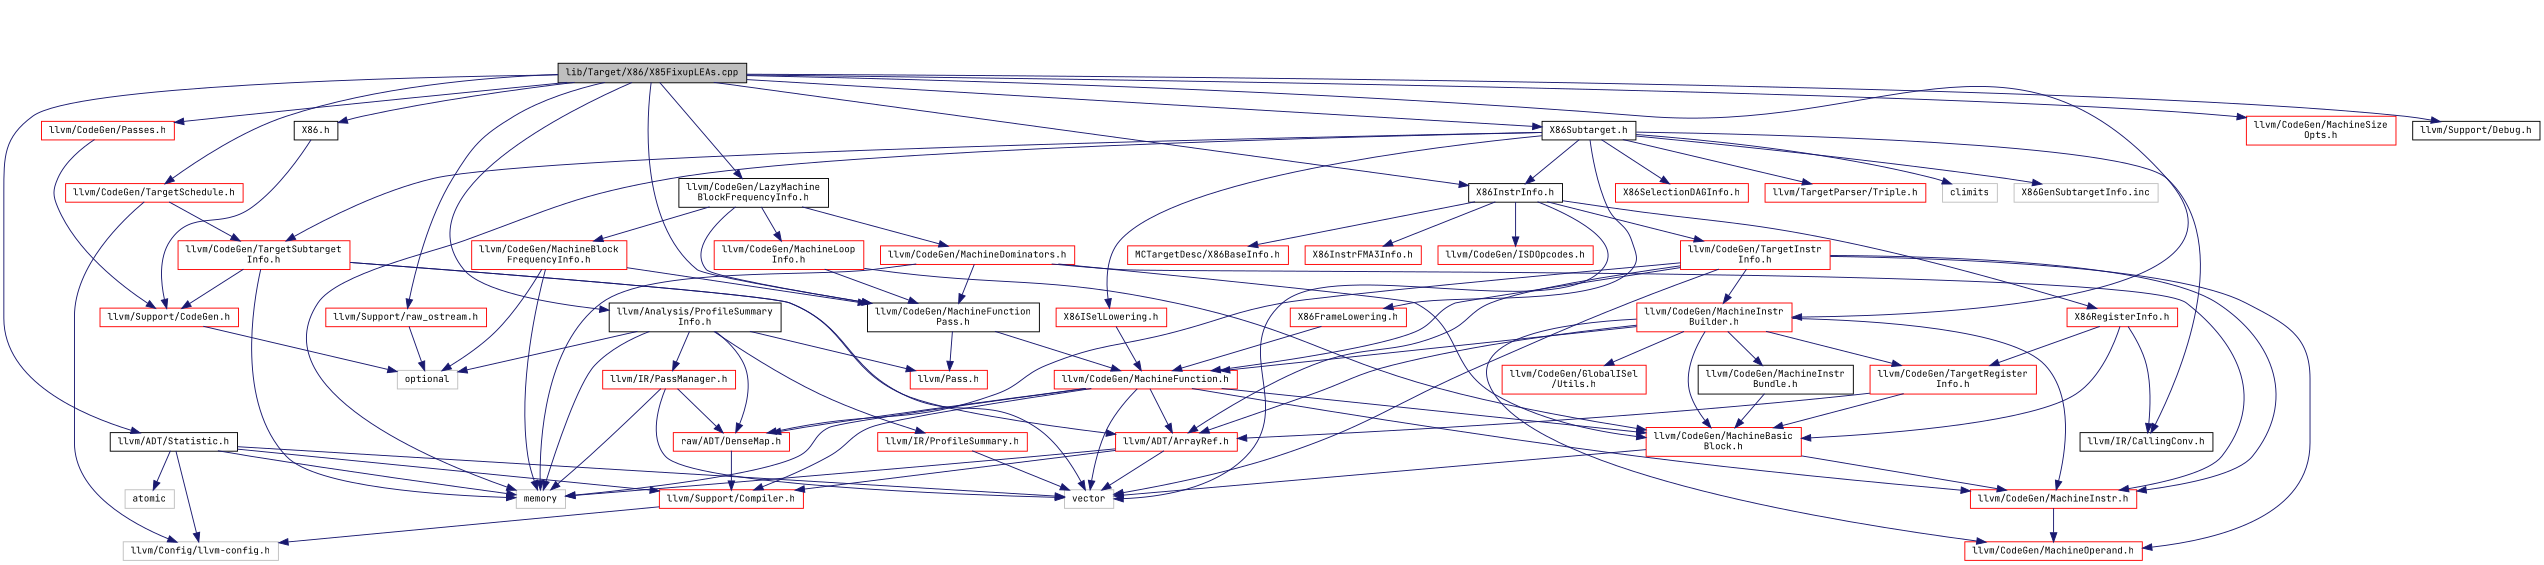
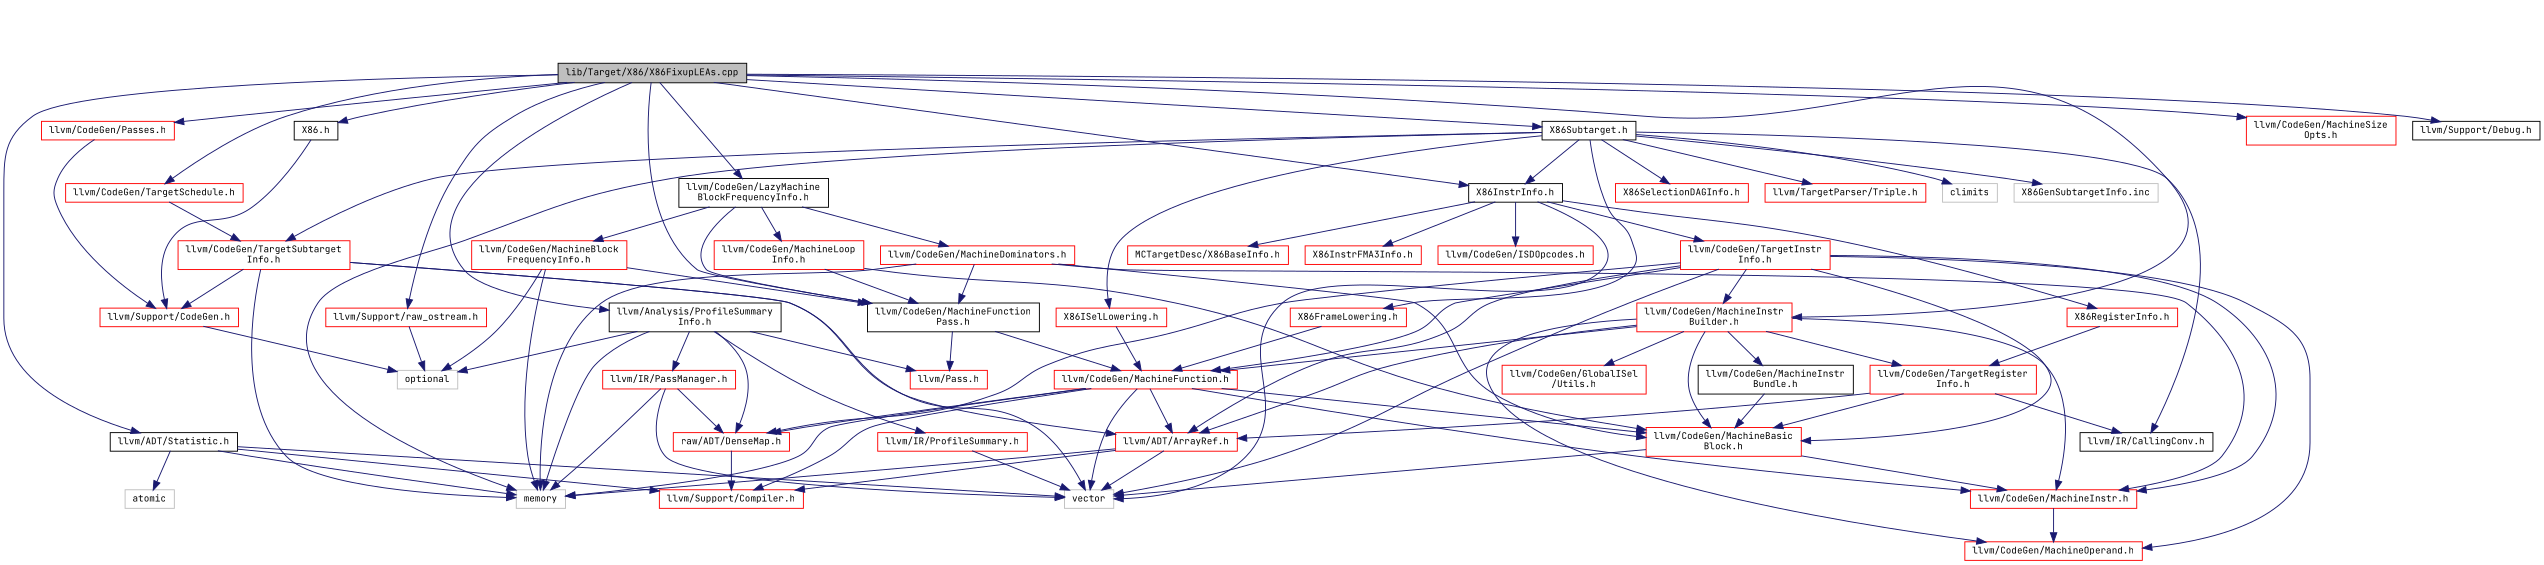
(652, 73) -> (652, 73)
(2148, 373) -> (2053, 412)
(1986, 421) -> (2050, 386)
(201, 551) -> none
